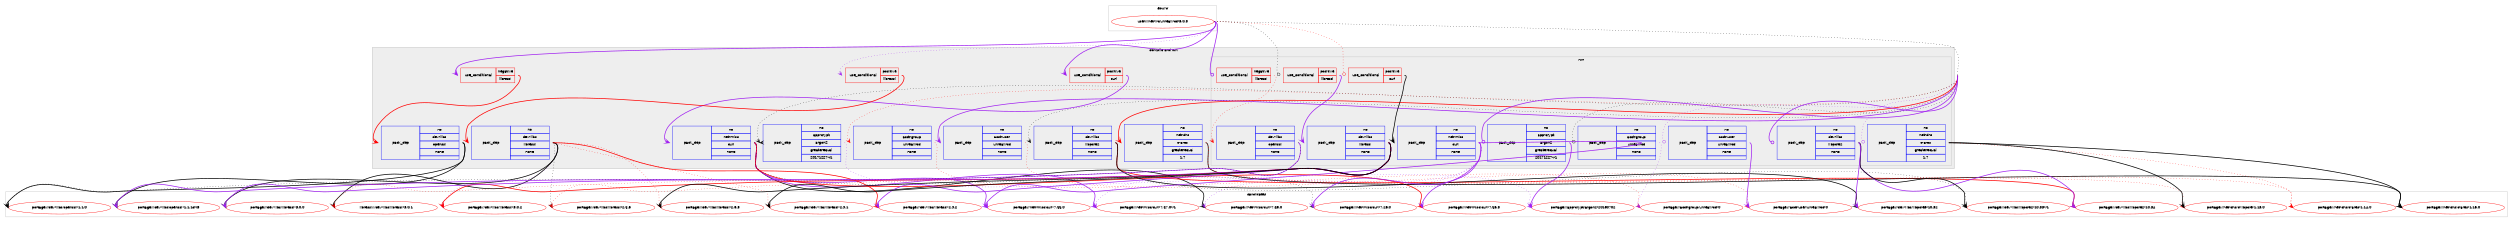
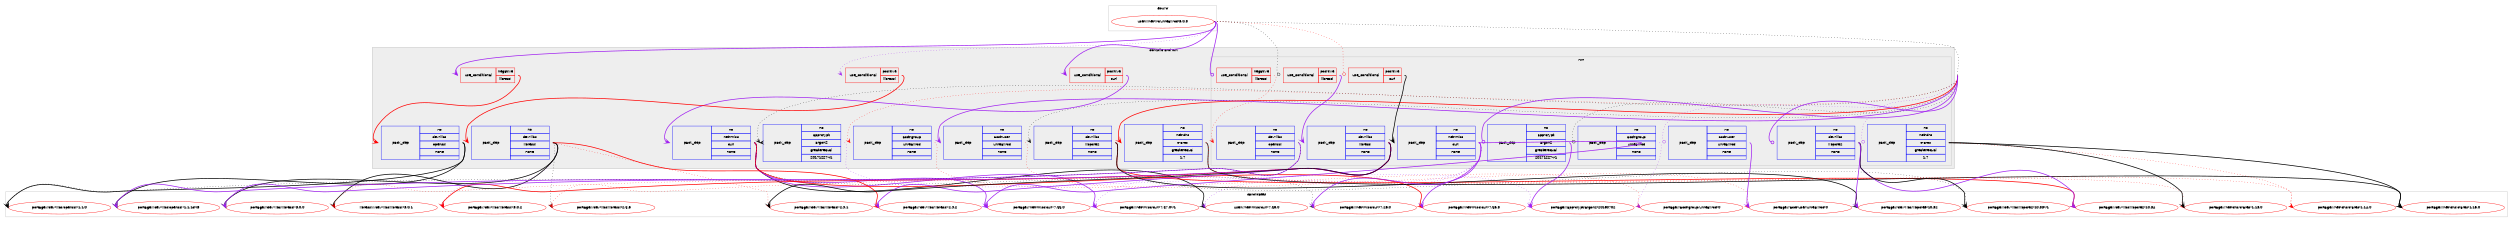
(713, 208) -> none
(1257, 208) -> (1257, 208)
(2236, 208) -> (2236, 208)
